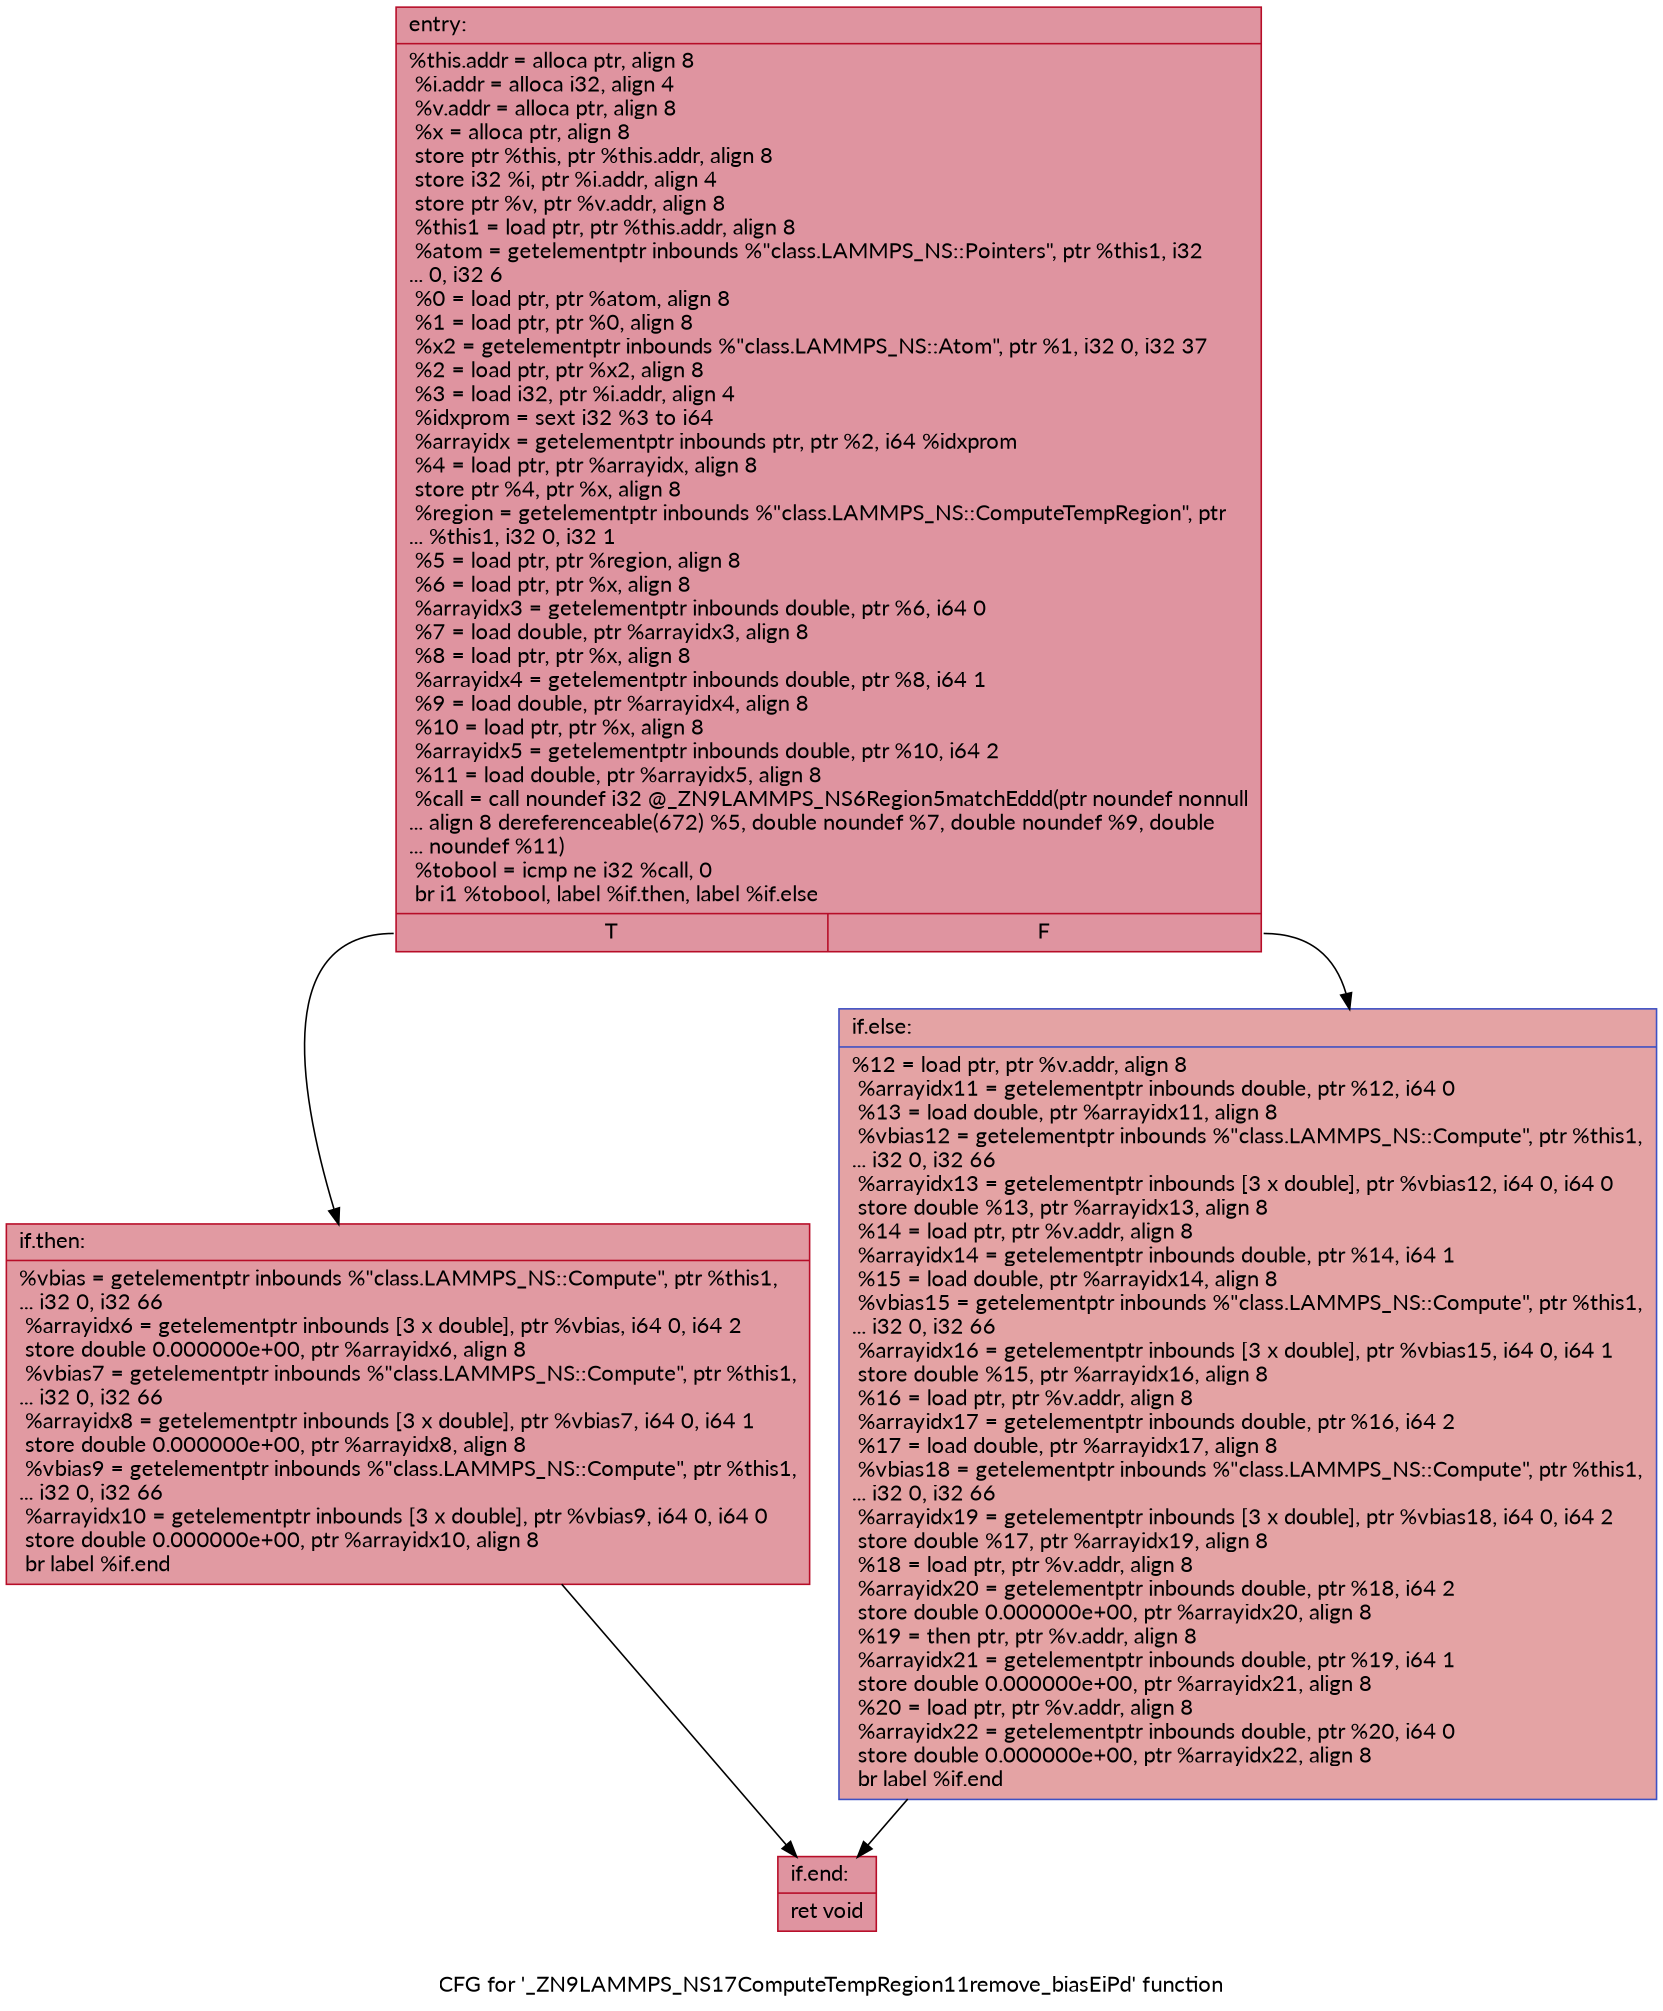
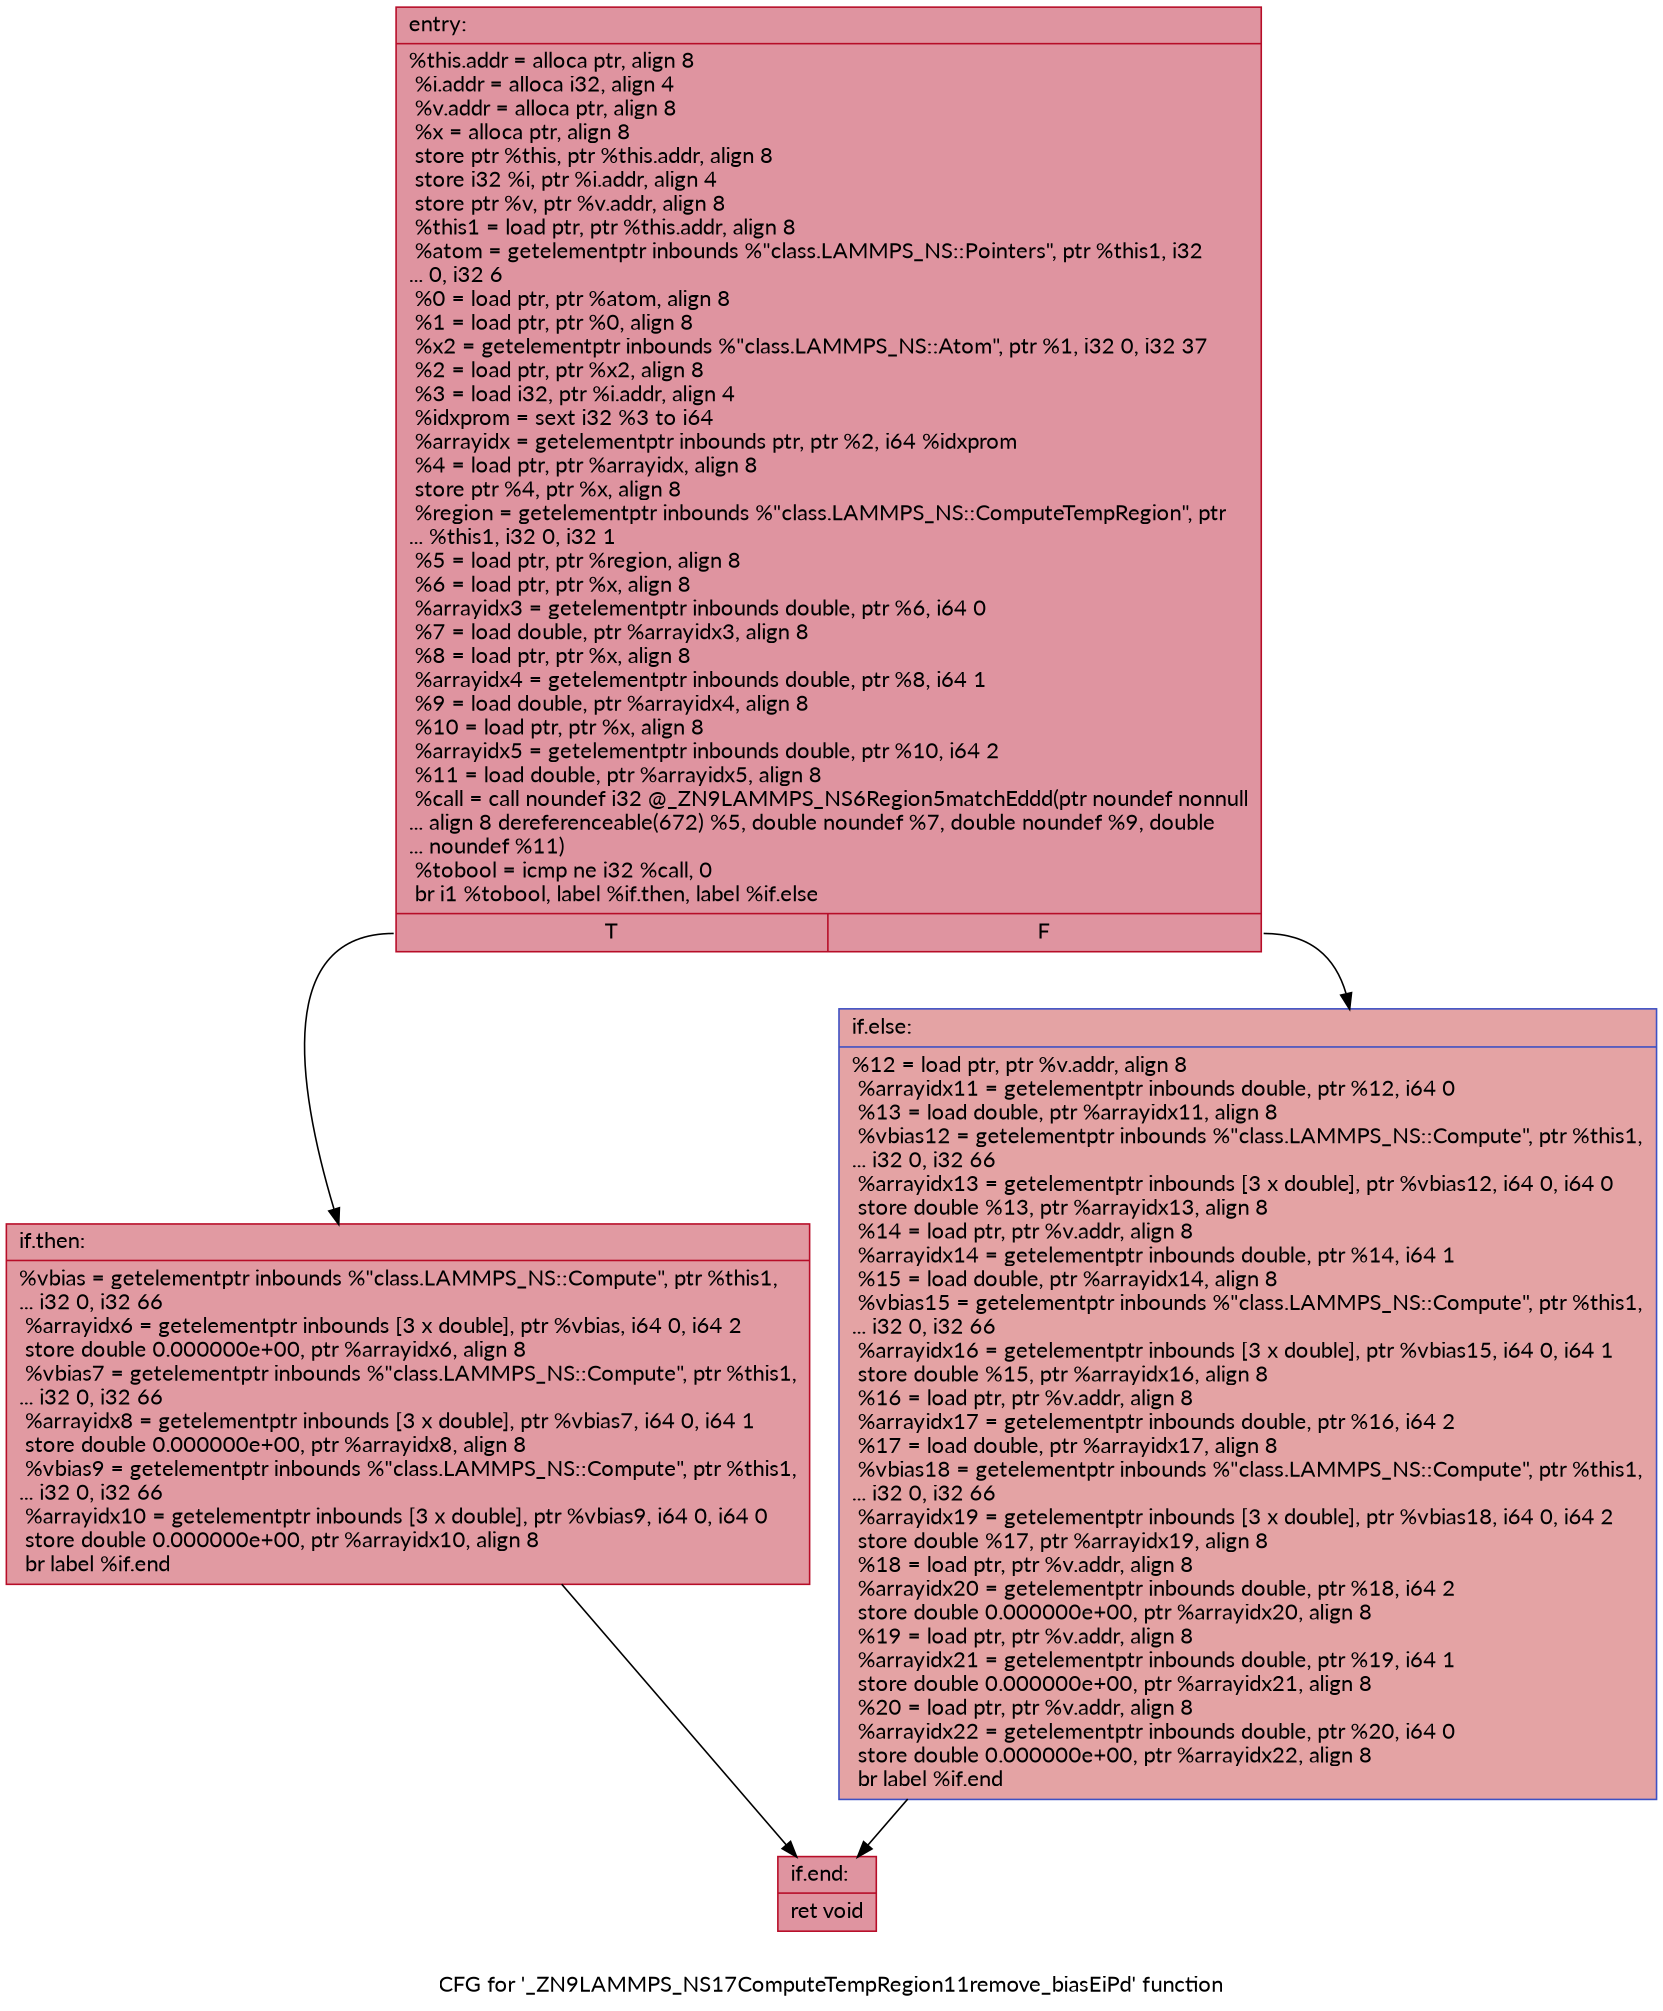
(1025, 1637) -> (1023, 1637)
